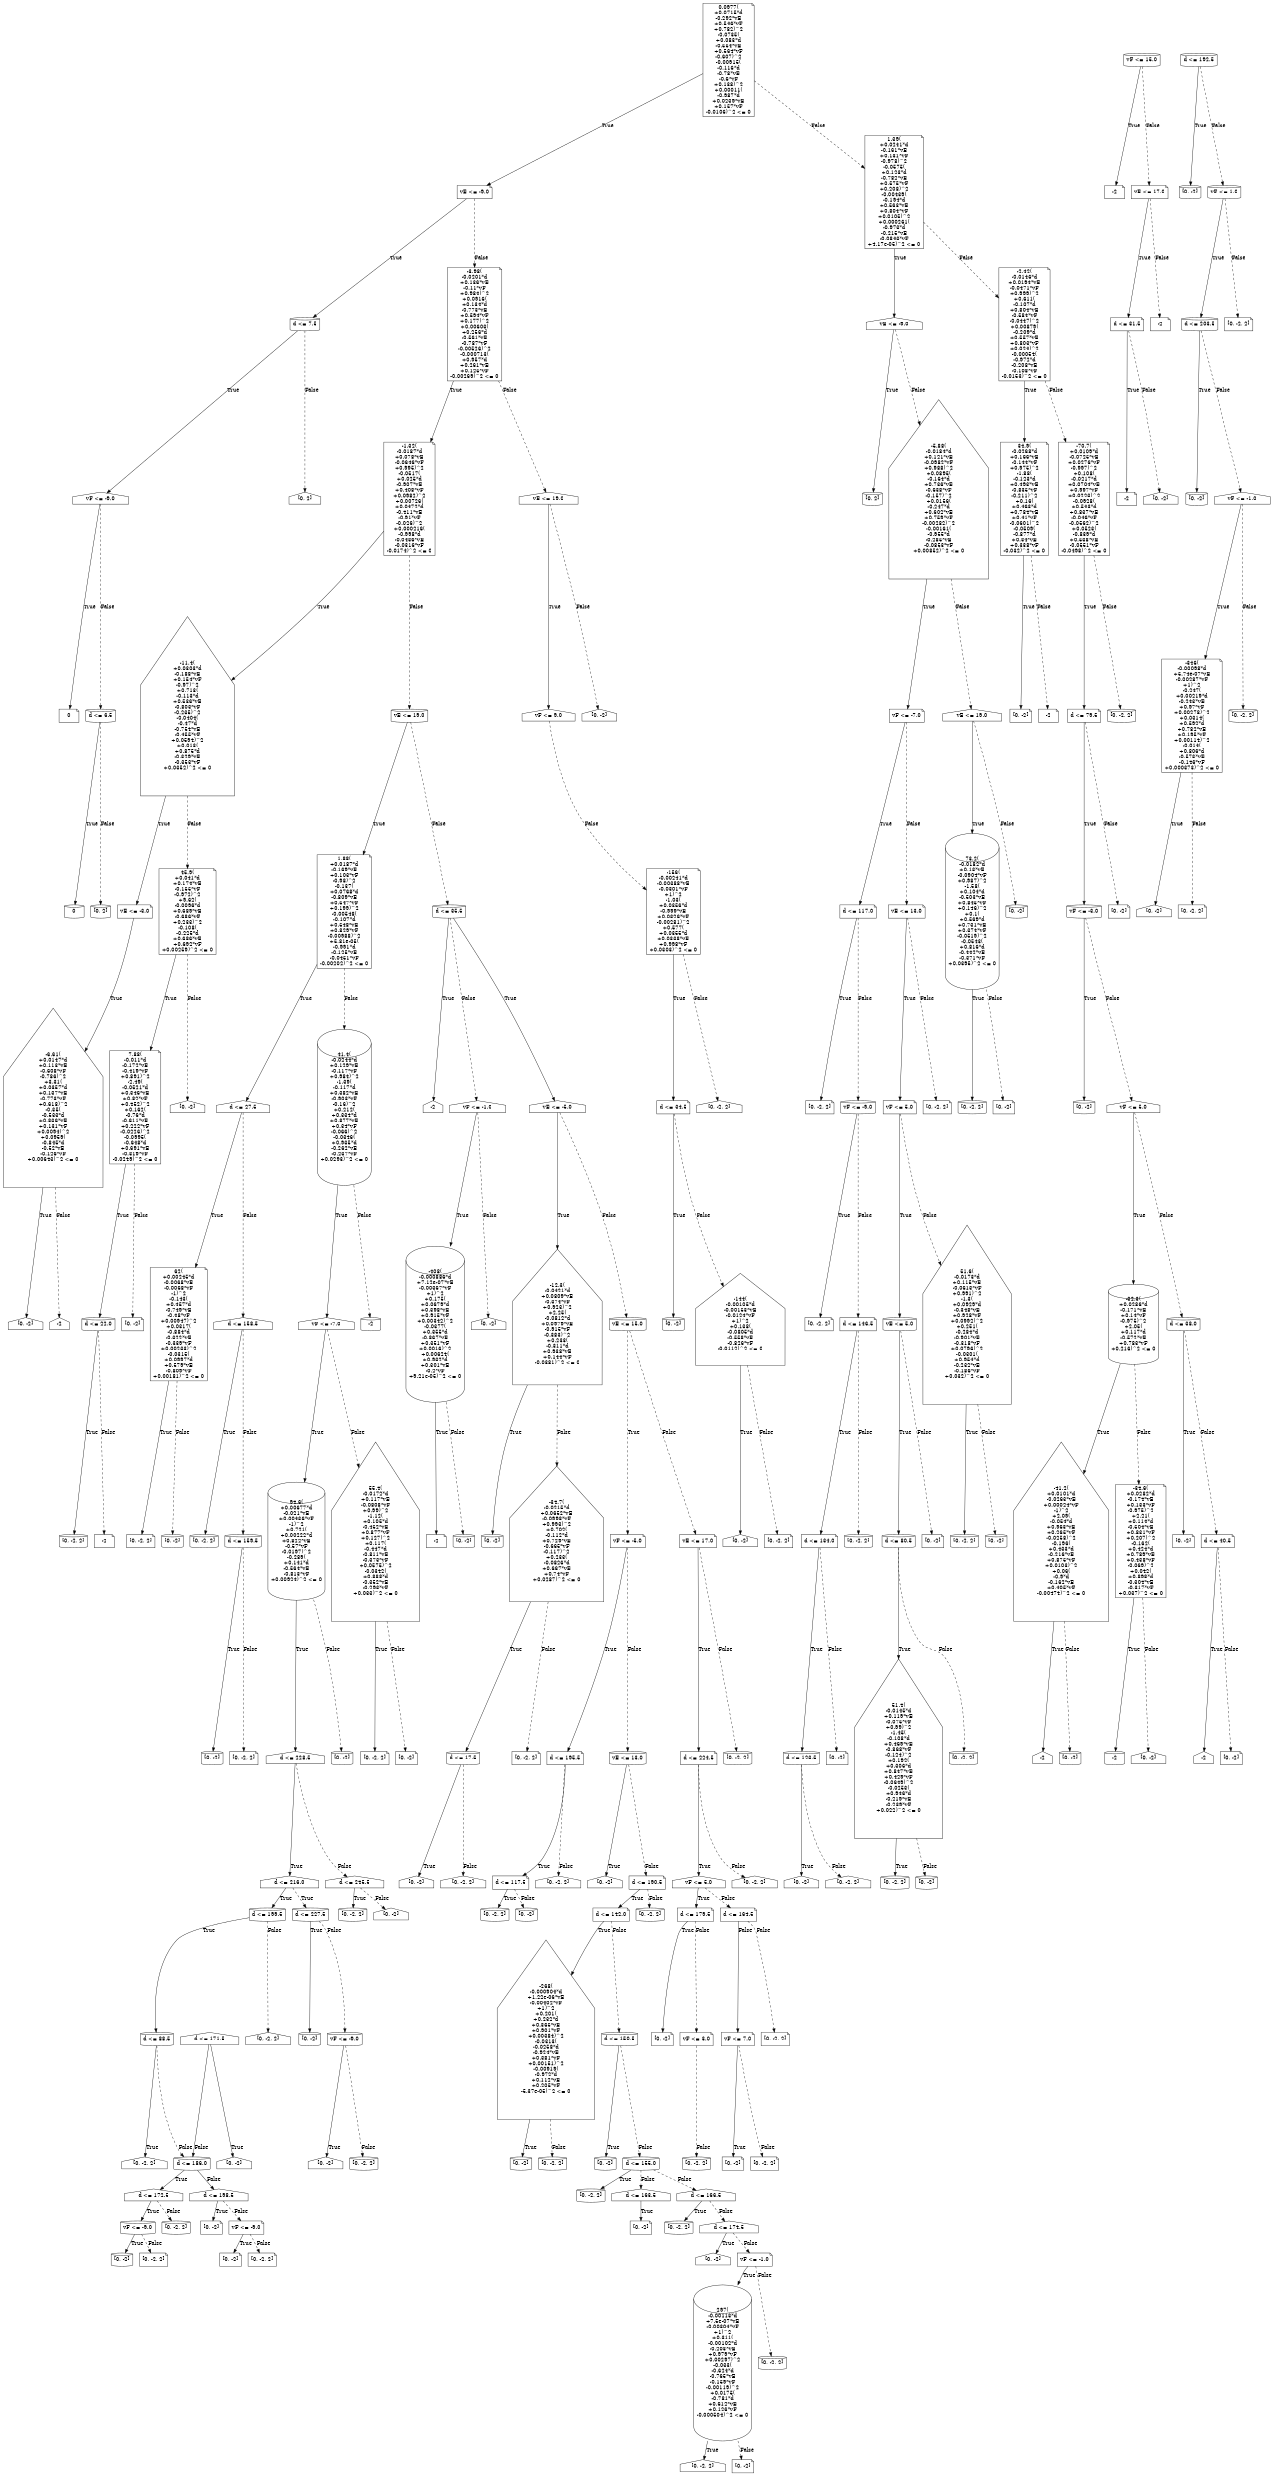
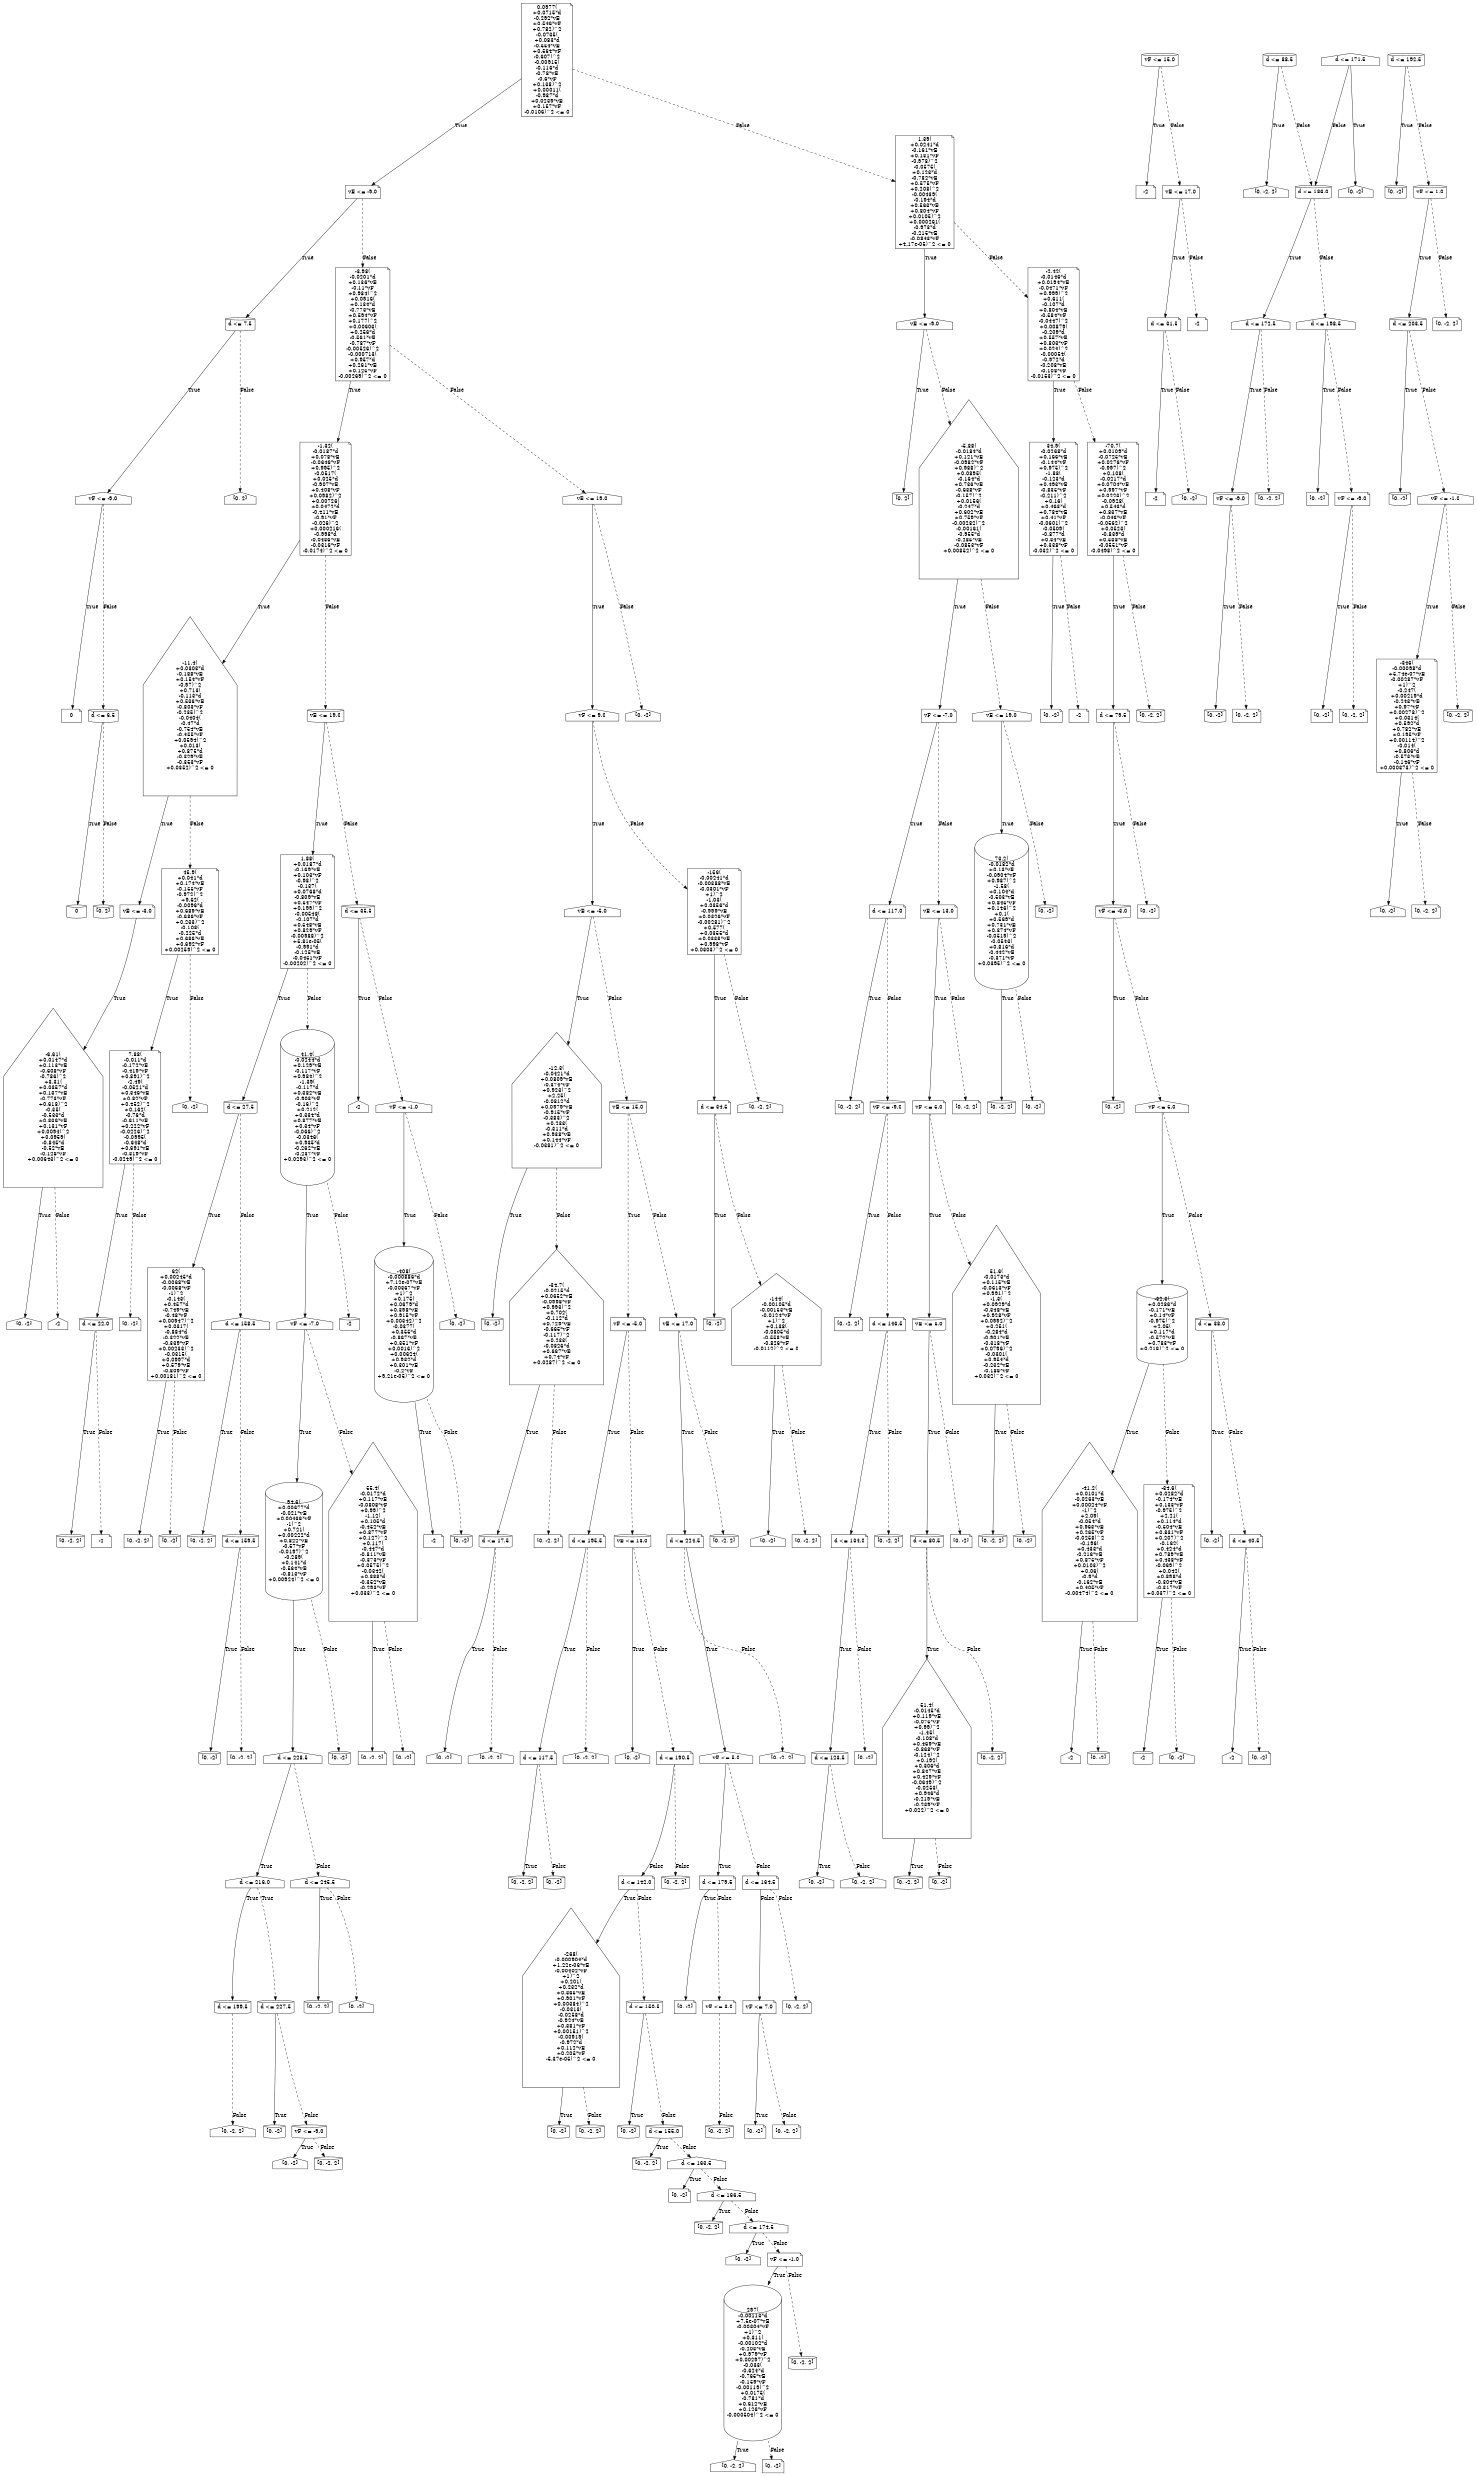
(507, 1006) -> (592, 811)
(243, 1107) -> (241, 1107)
(638, 1899) -> (656, 1867)
(172, 1947) -> none
(204, 2178) -> (1319, 256)
(673, 2179) -> (710, 2178)
